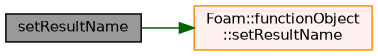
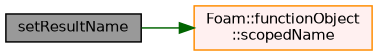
(283, 28) -> (283, 28)
